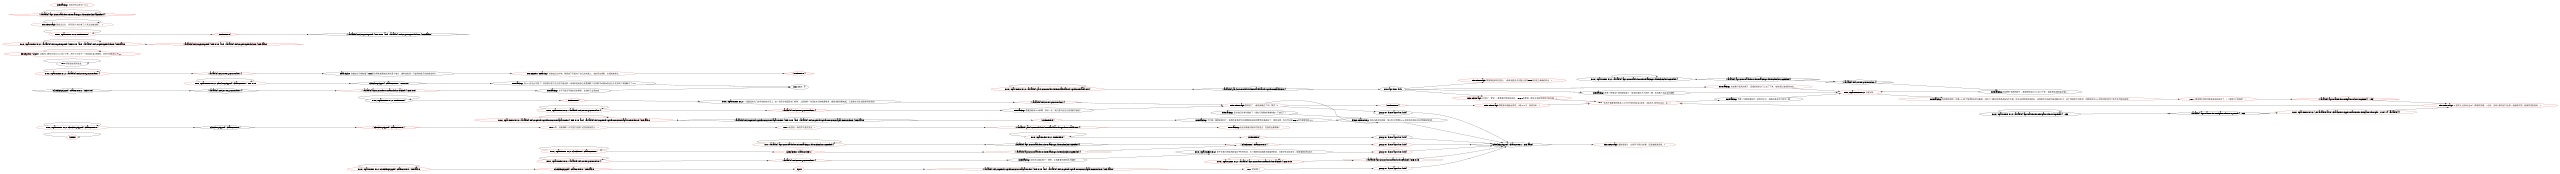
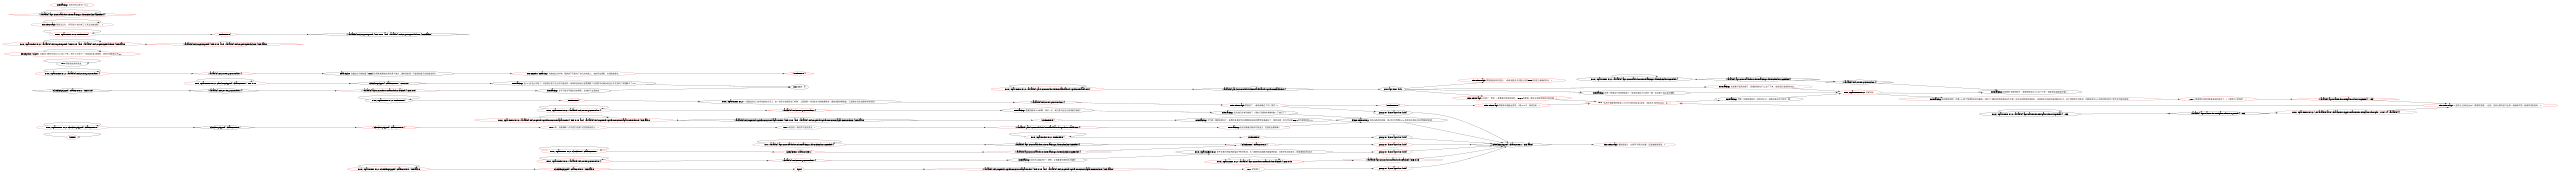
(1931, 91) -> (1931, 93)
(1321, 104) -> (1322, 124)
(1156, 108) -> (1151, 112)
